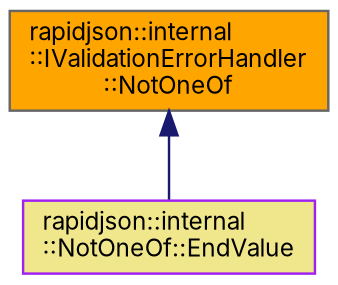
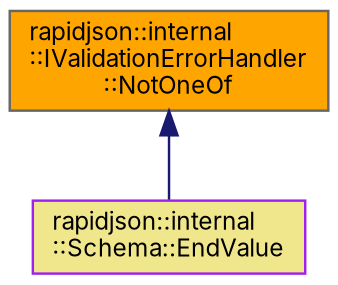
(169, 237) -> (169, 237)
